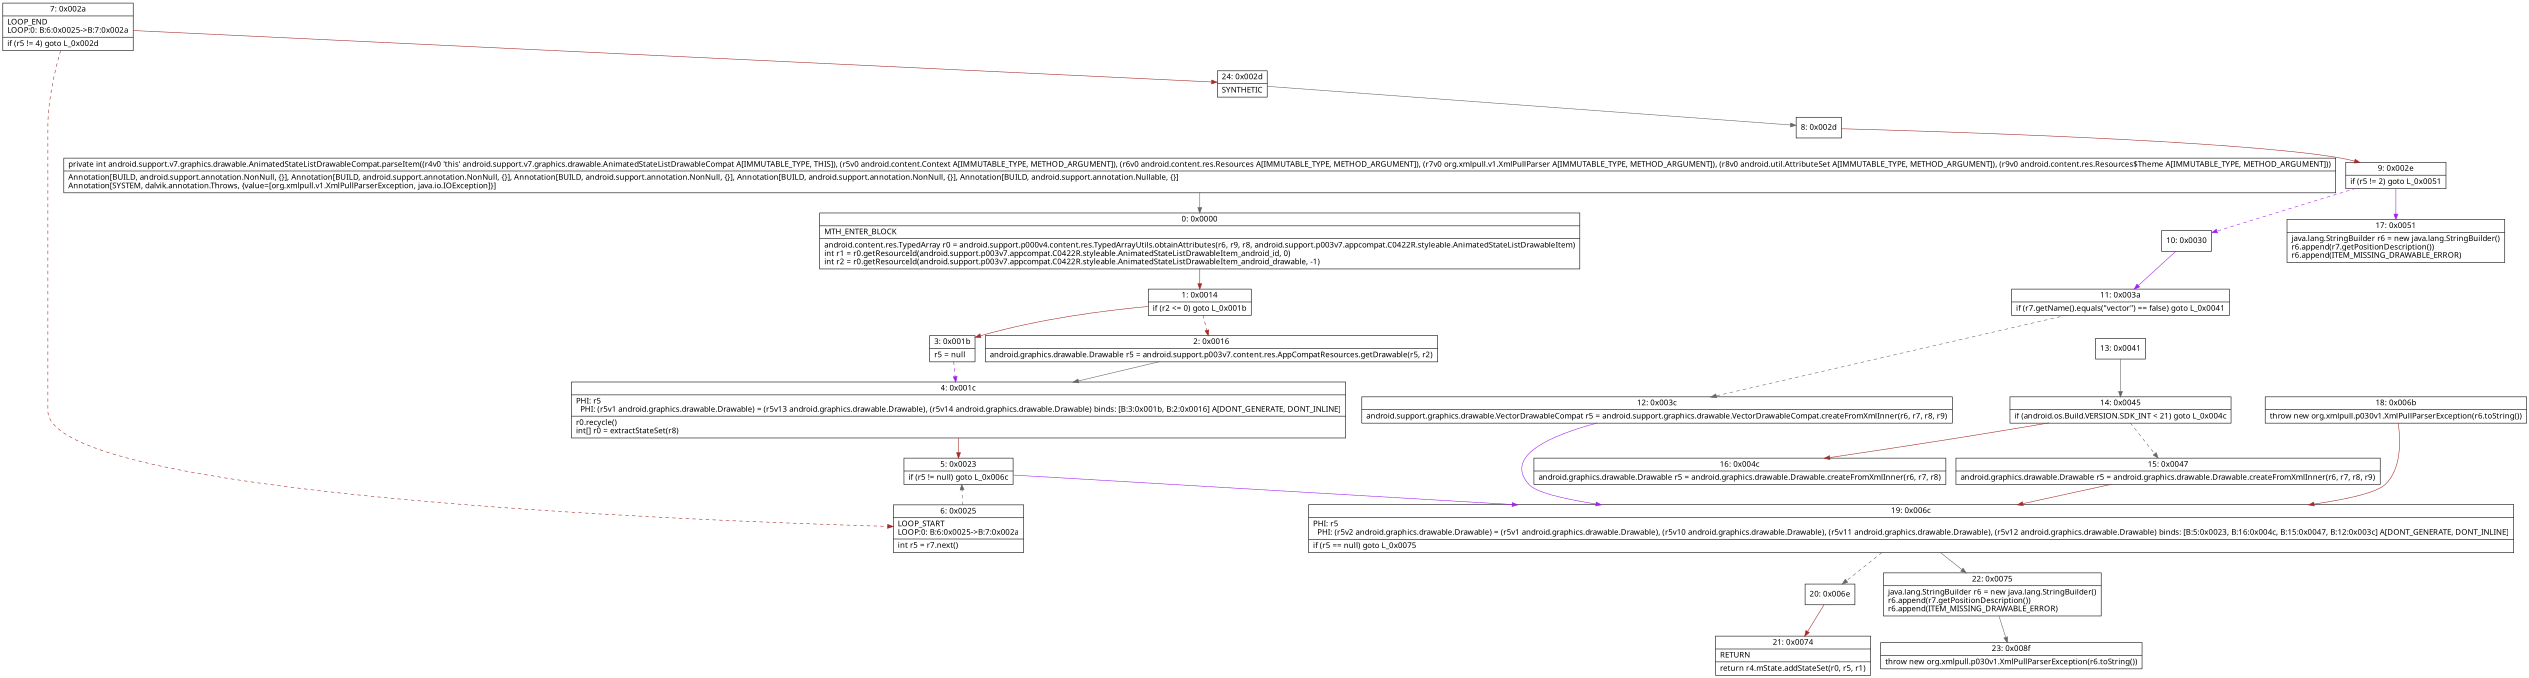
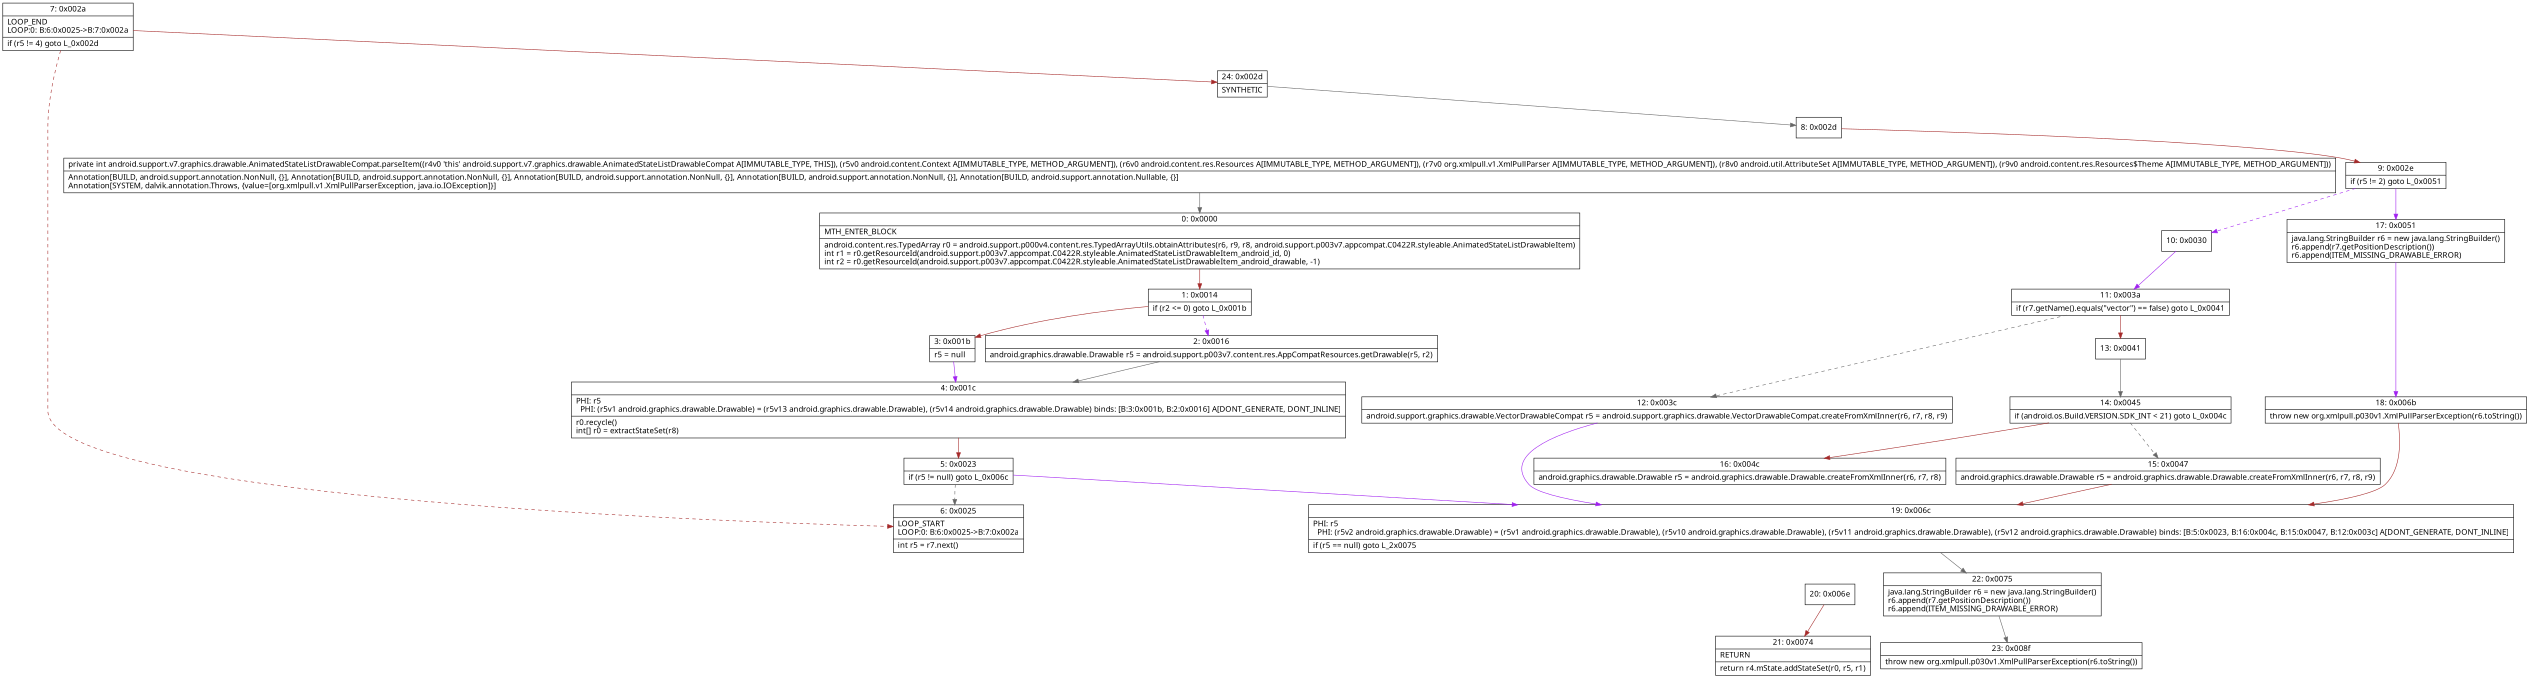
(1205, 323) -> (1205, 323)
none -> (2121, 324)
none -> (2396, 327)
(954, 369) -> (954, 369)
(962, 497) -> (955, 492)
(1365, 546) -> (1365, 546)
(1864, 567) -> none
